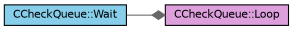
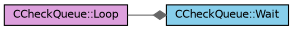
(139, 15) -> (140, 15)
